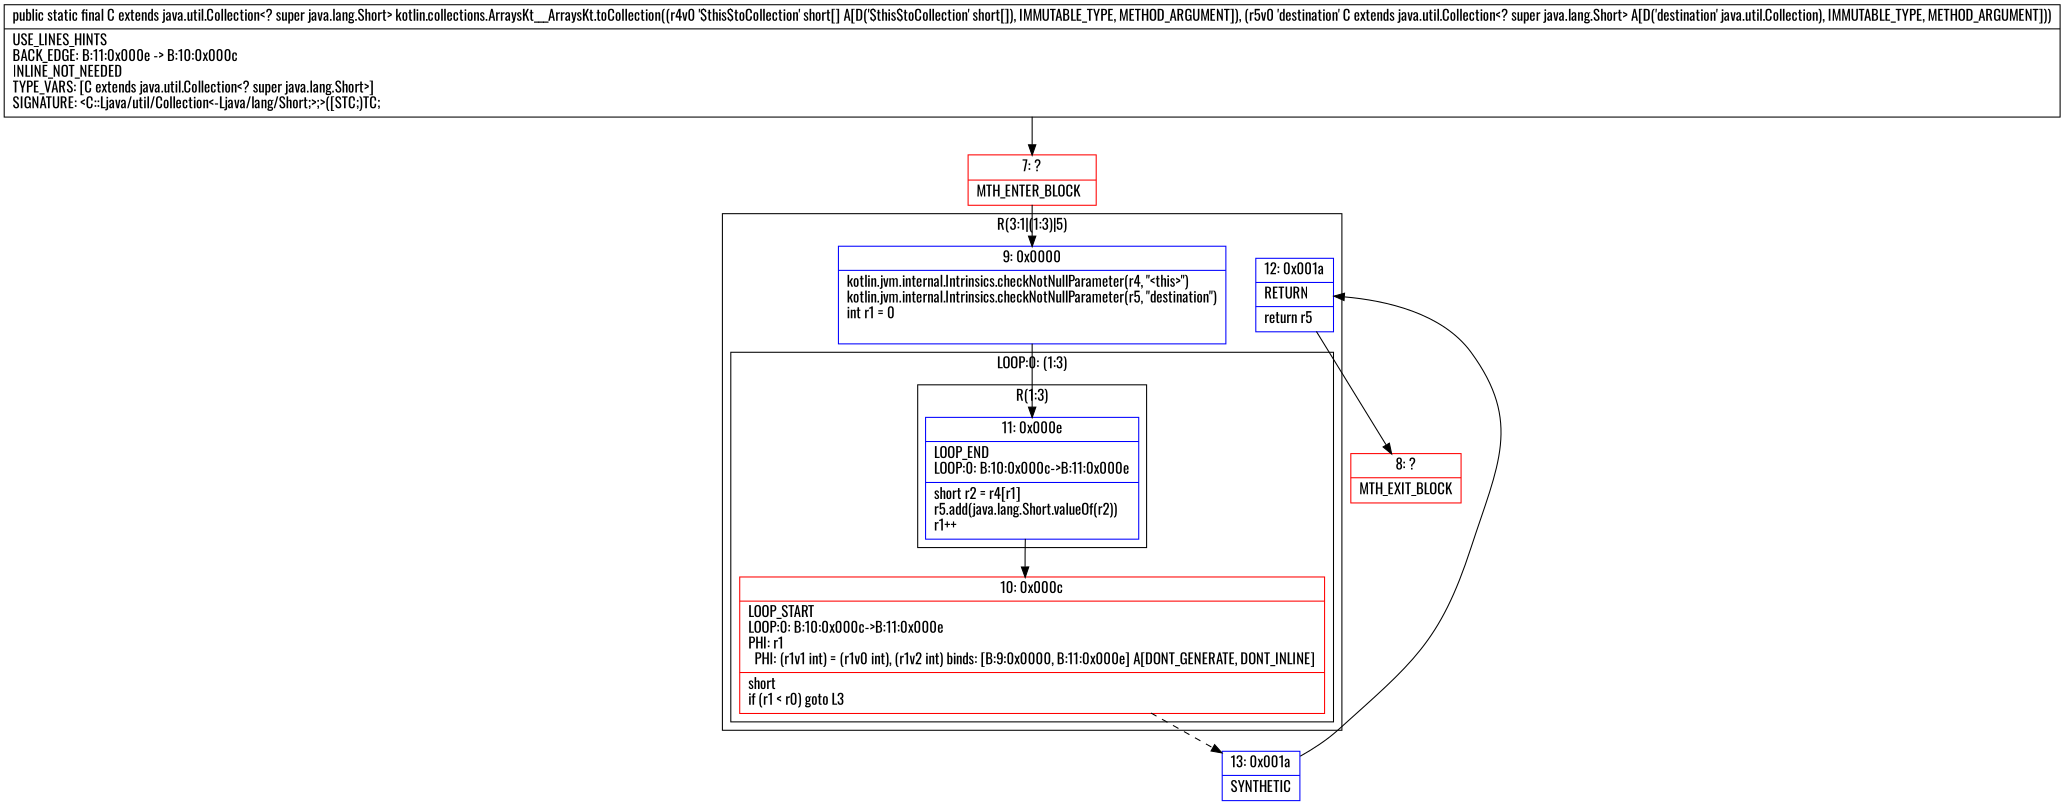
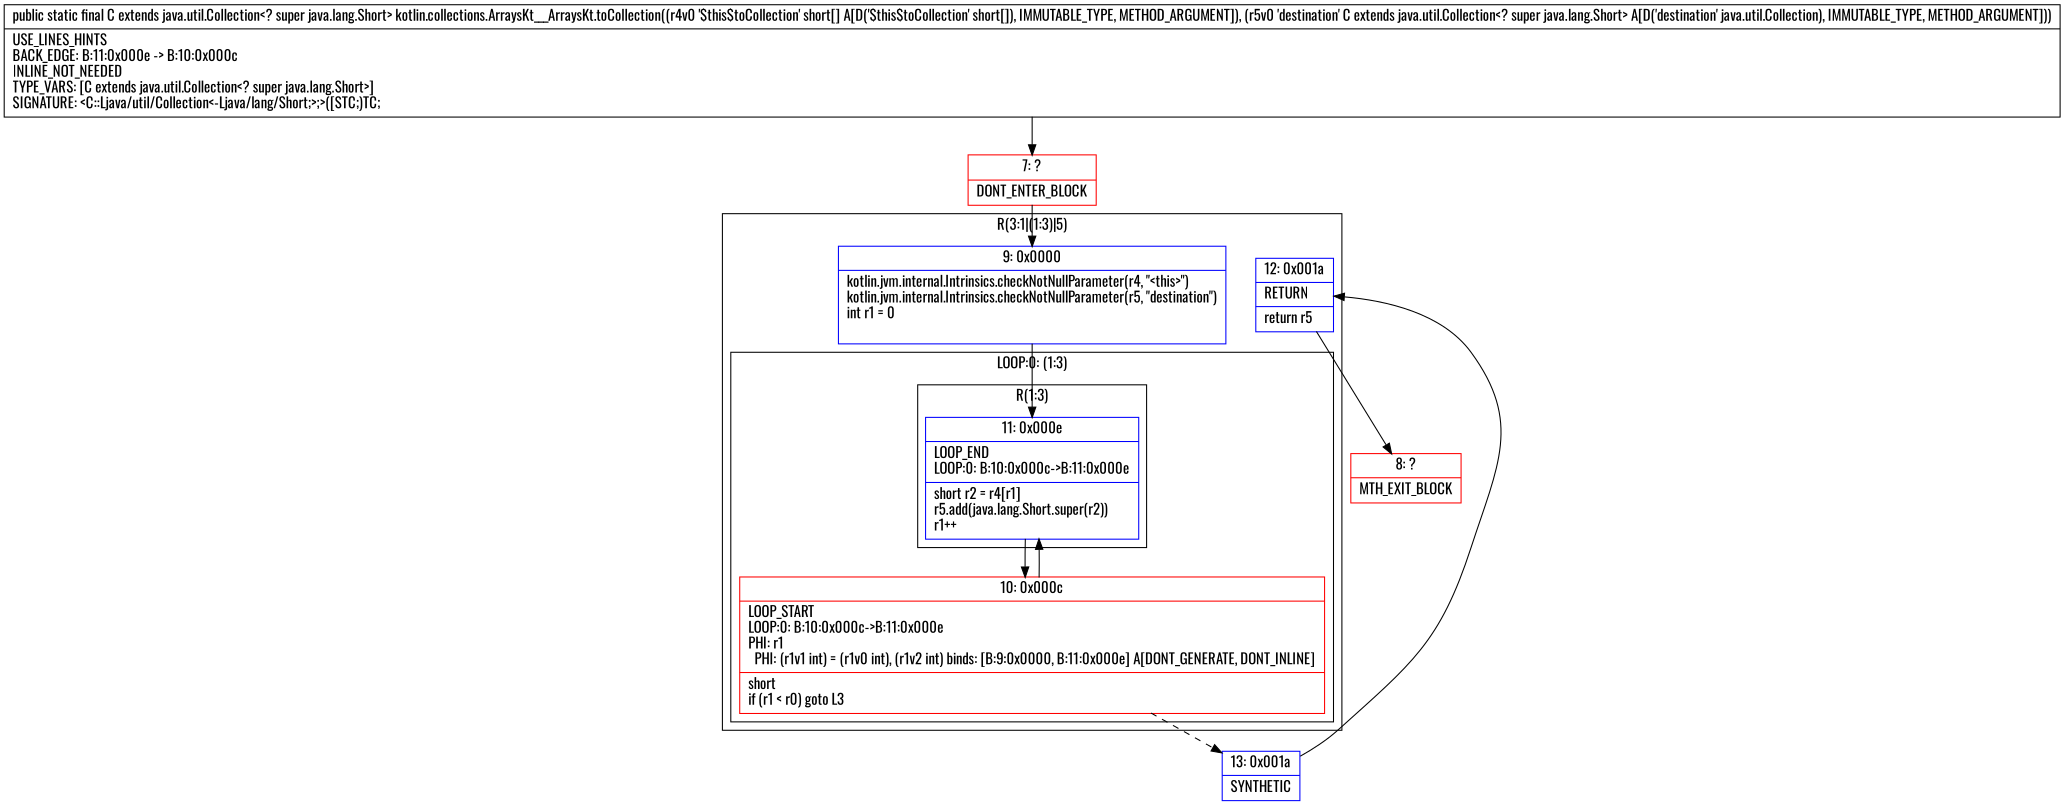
(1029, 192) -> (1032, 192)
(1026, 510) -> (1021, 510)
none -> (1039, 564)
